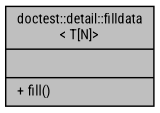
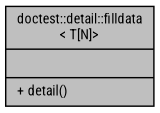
(34, 91) -> (43, 91)
